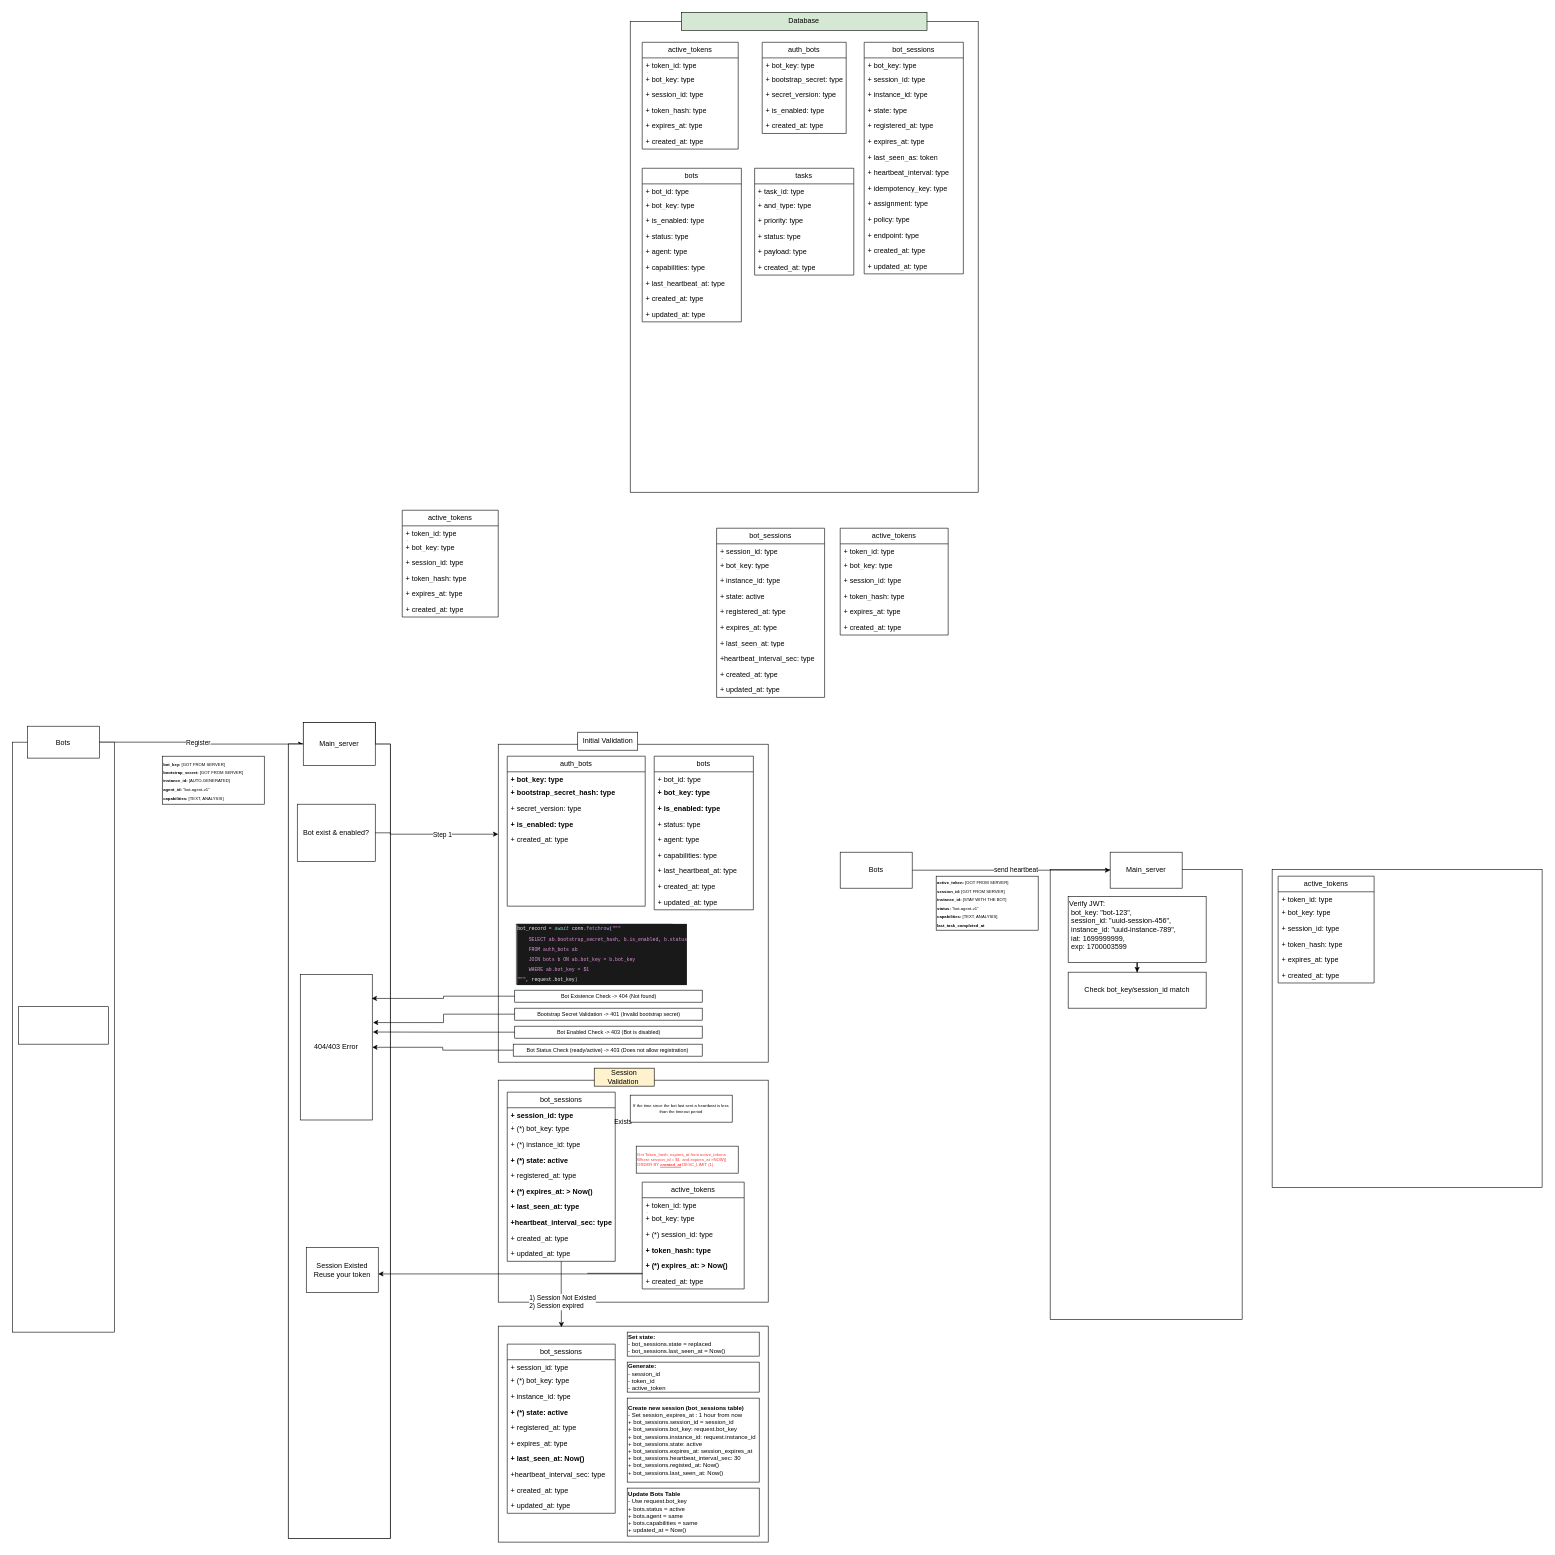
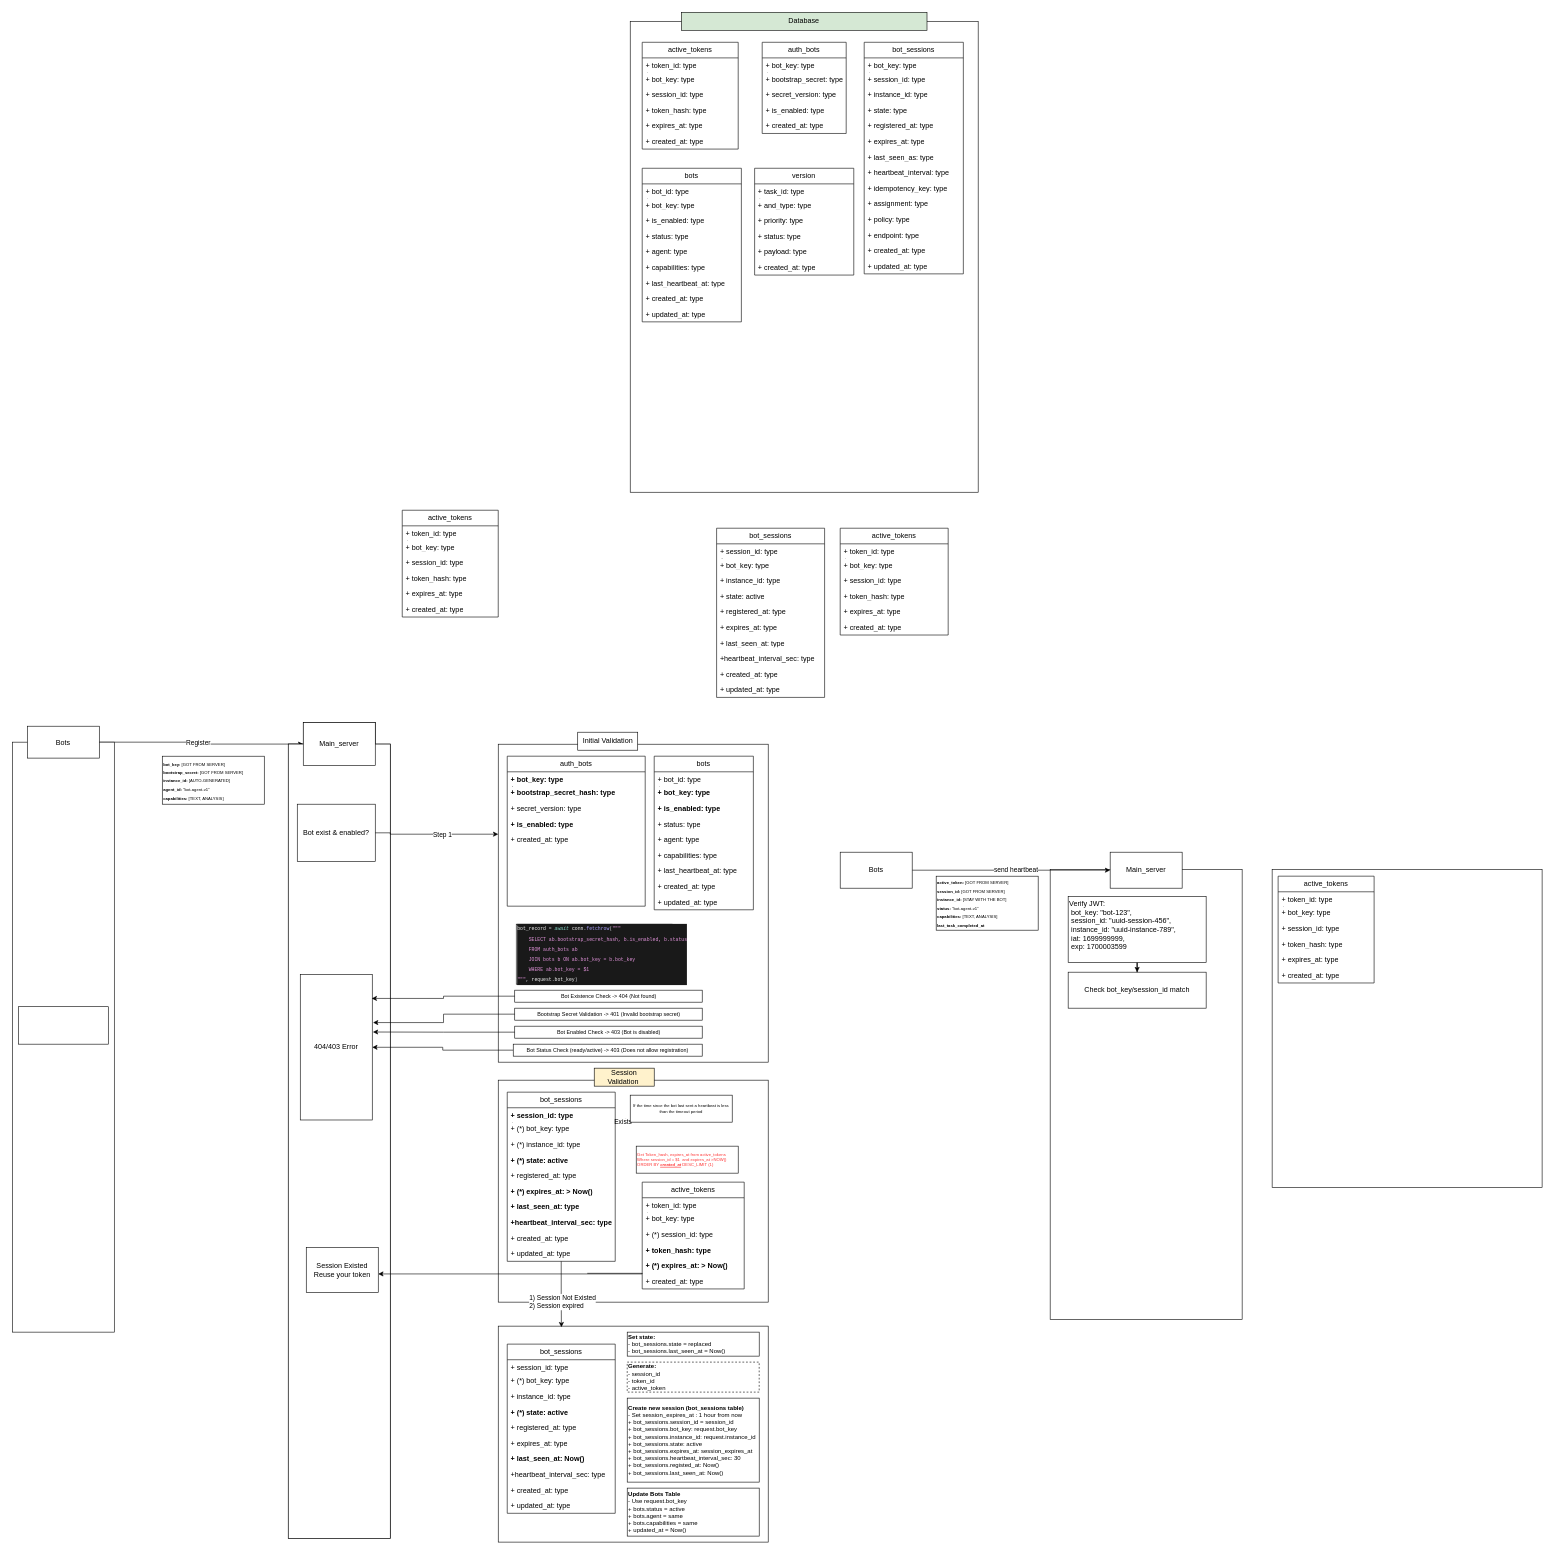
(906, 158) -> (904, 158)
(804, 176) -> (804, 176)
(693, 1377) -> (693, 1377)
